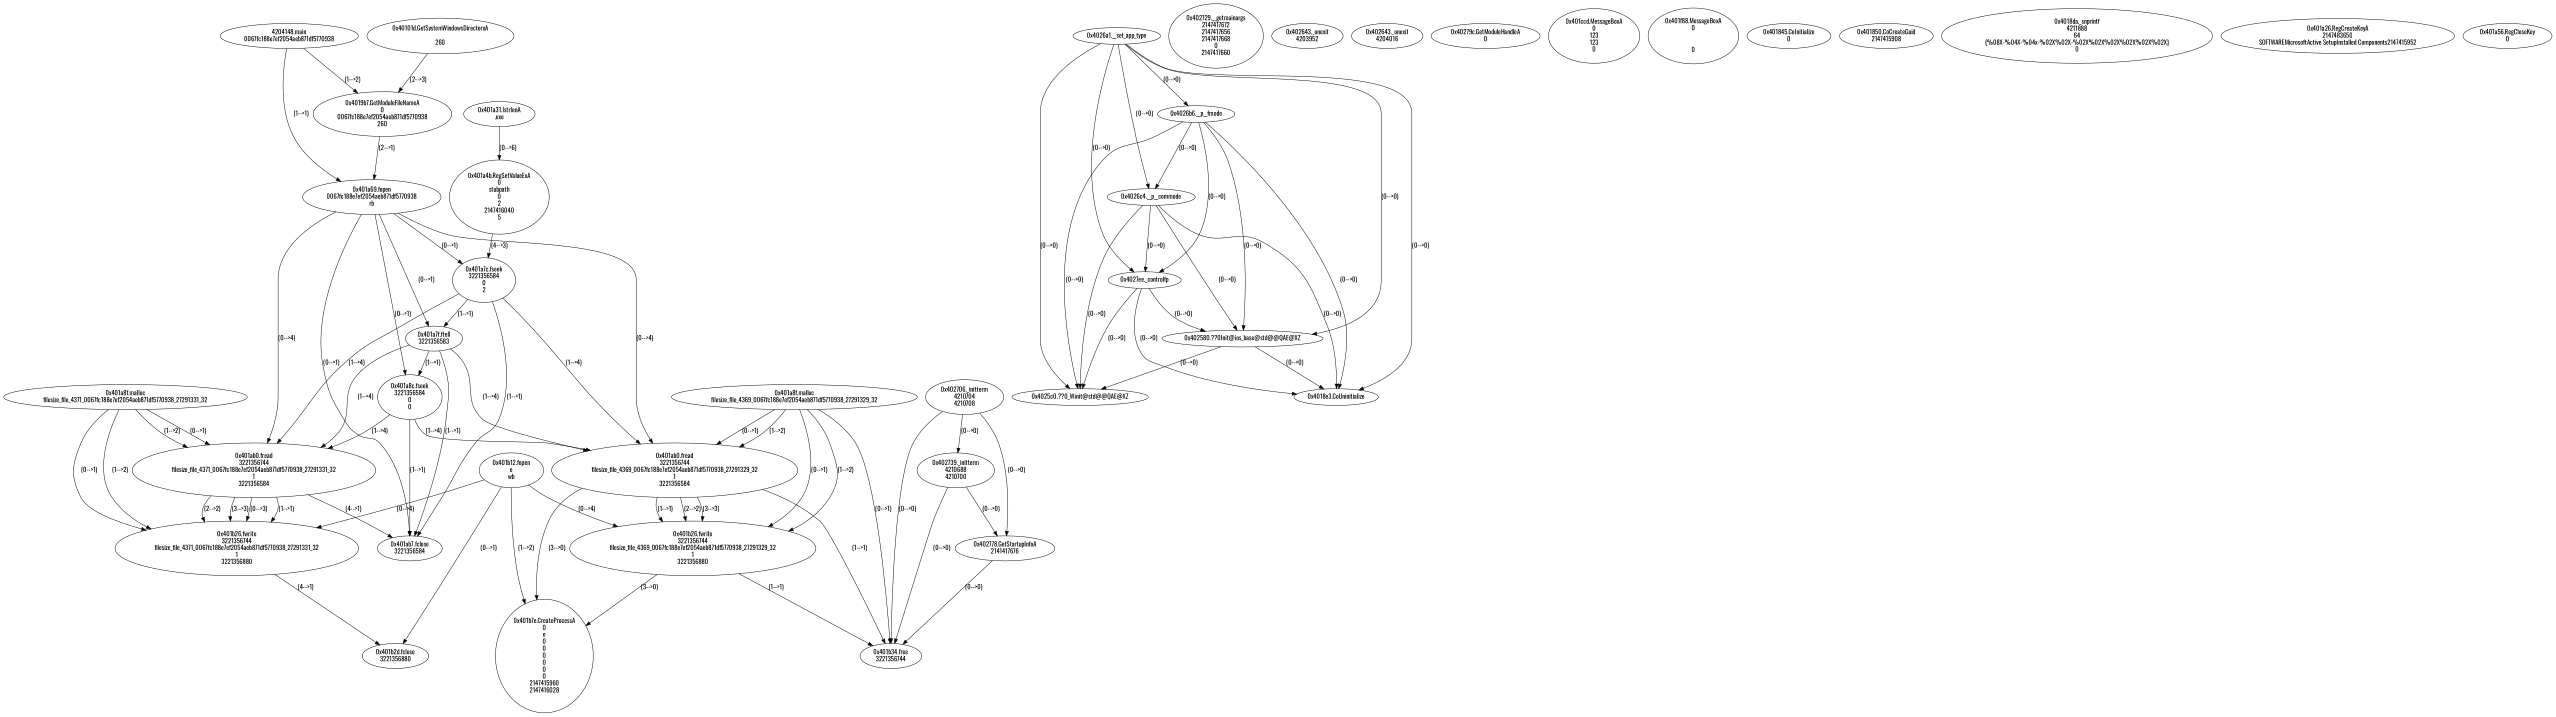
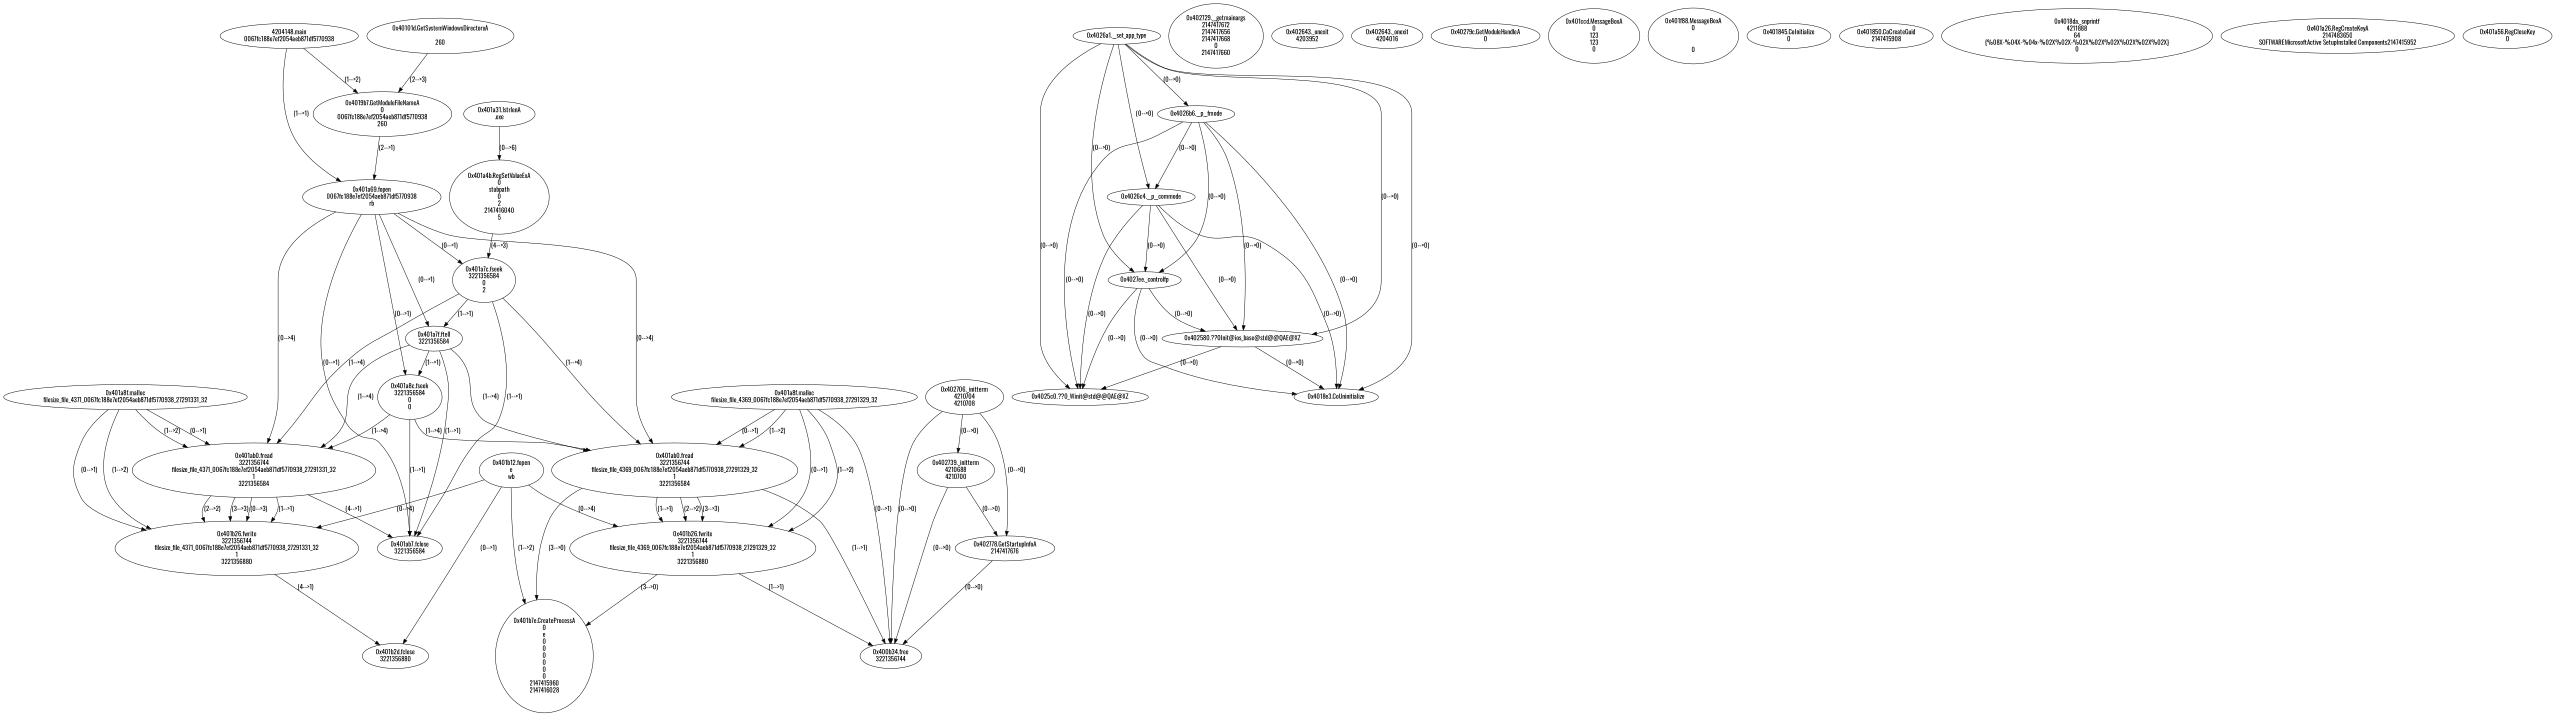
(434, 339) -> (434, 339)
(1005, 548) -> (1005, 548)
(891, 656) -> (891, 656)
